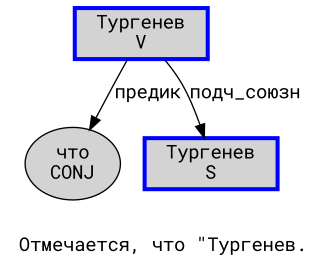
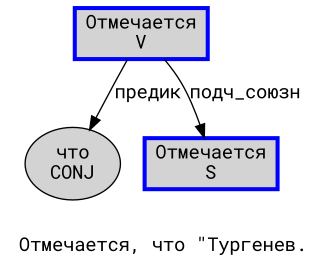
(141, 34) -> (141, 34)
(211, 164) -> (211, 164)
